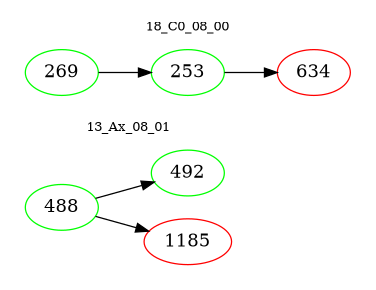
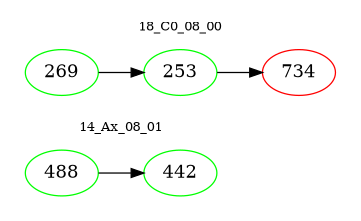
(314, 73) -> (299, 73)
(129, 128) -> (121, 128)
(188, 173) -> (180, 173)
(188, 242) -> none
